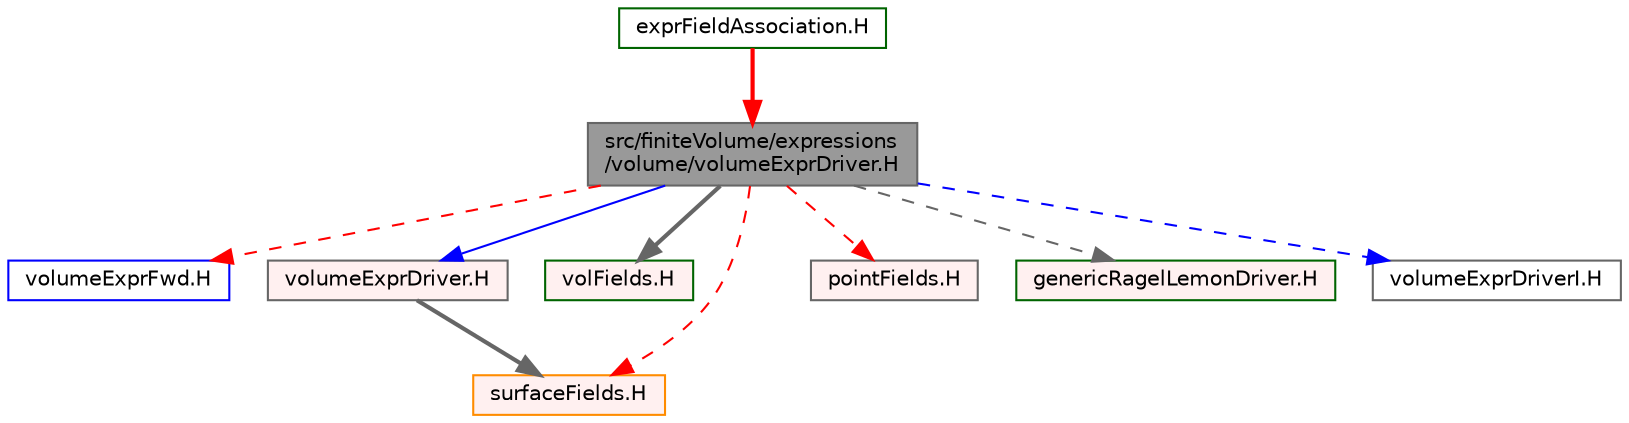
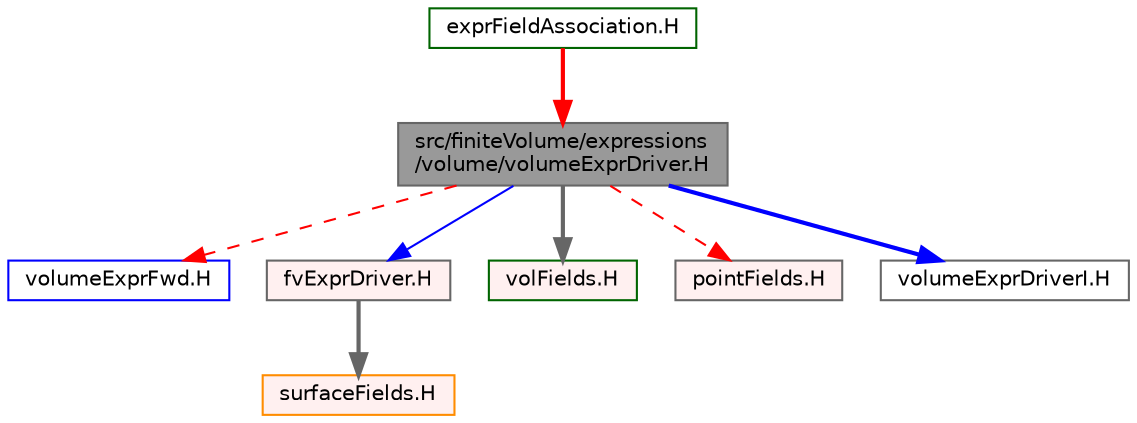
(1143, 220) -> (794, 220)
(388, 280) -> (359, 280)
(1176, 280) -> none
(716, 293) -> none
